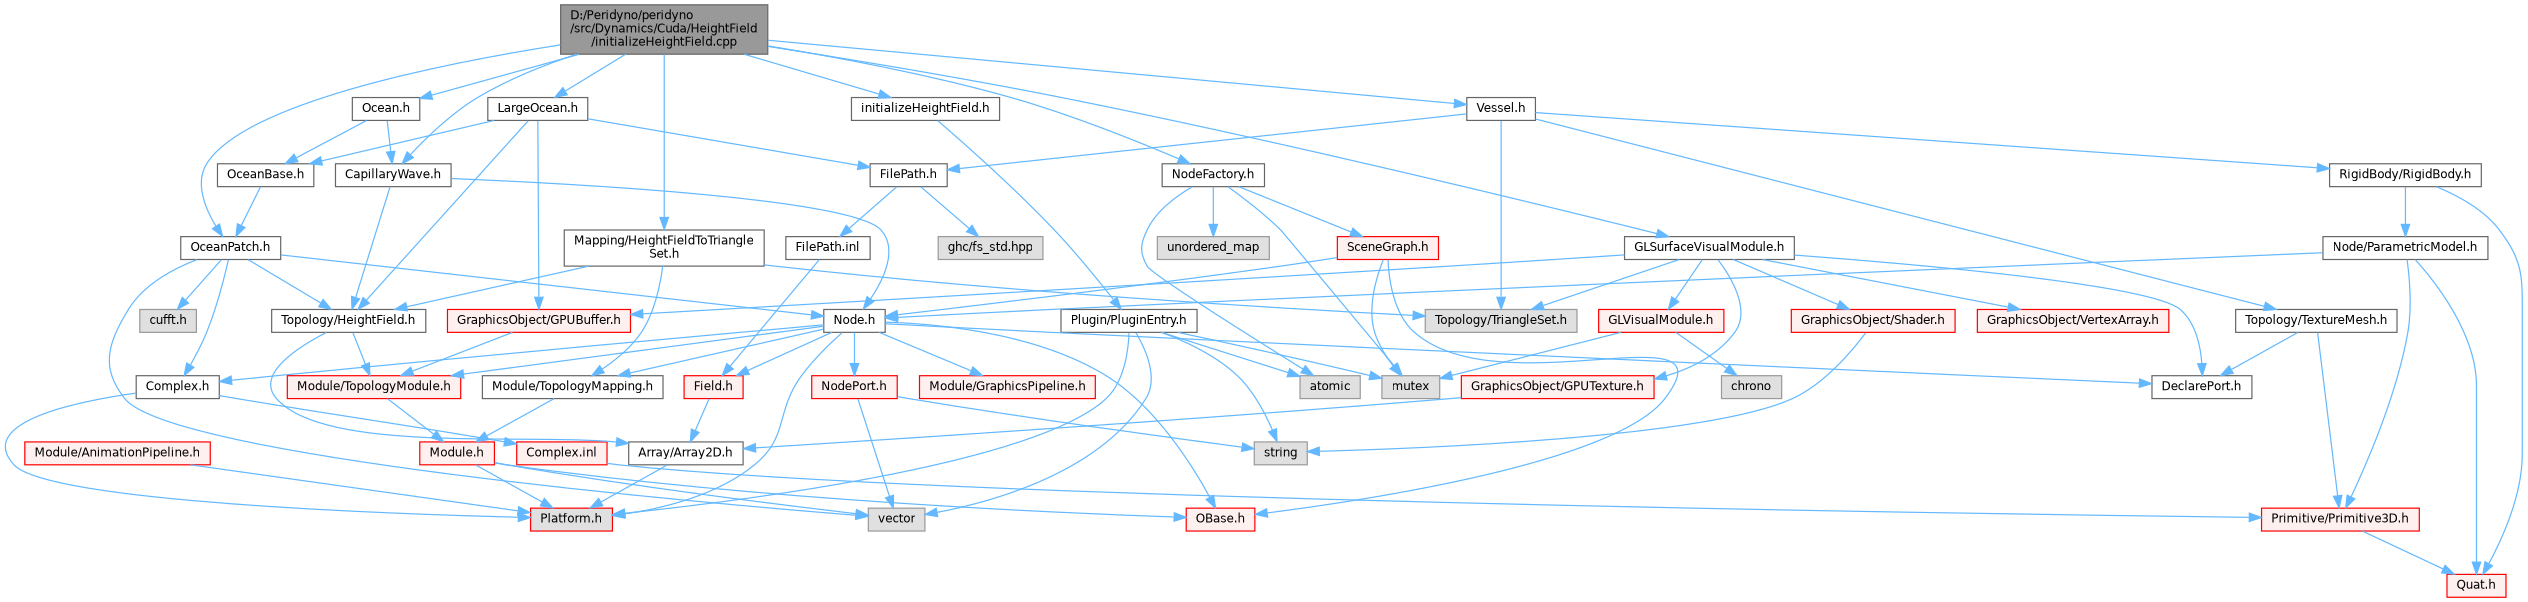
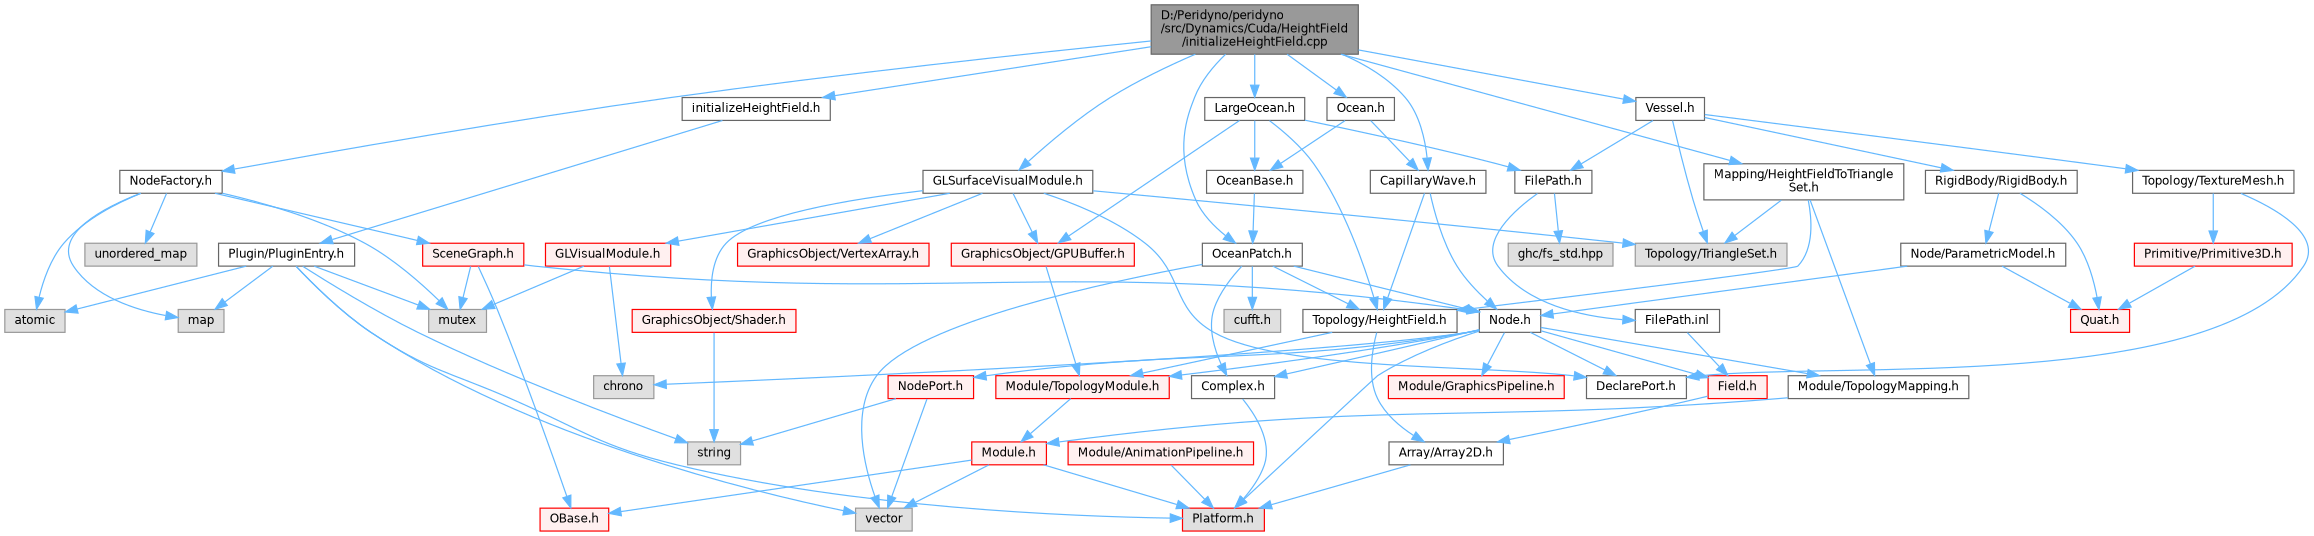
none -> (201, 321)
(1076, 360) -> (972, 370)
(2396, 382) -> none
(1558, 387) -> none
(562, 453) -> none
